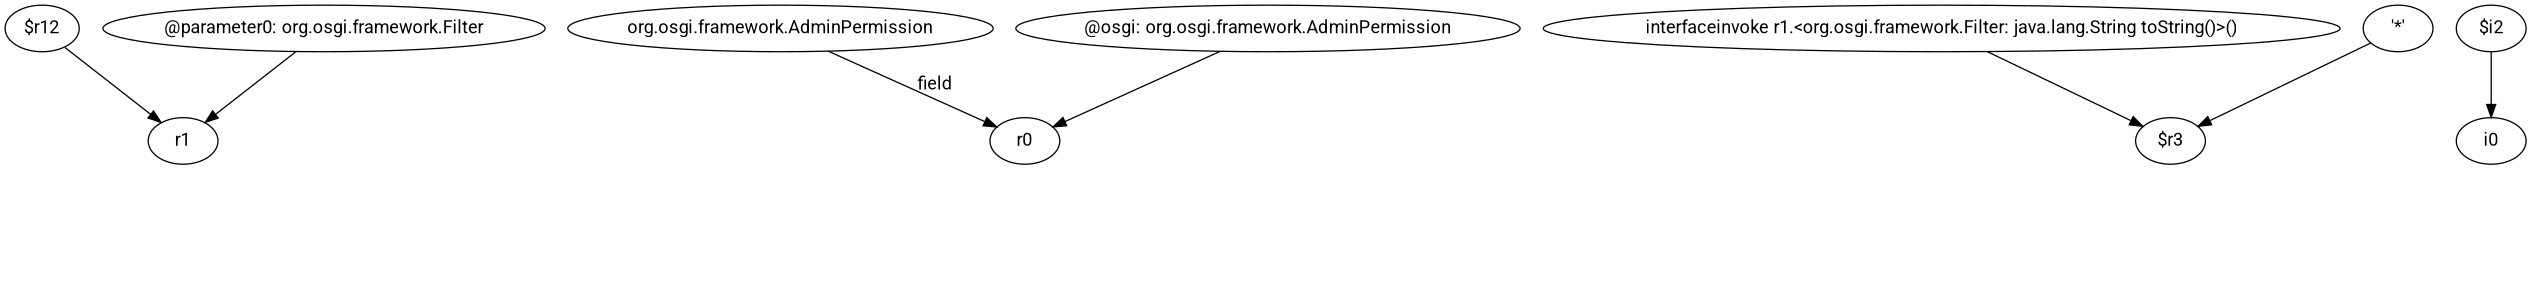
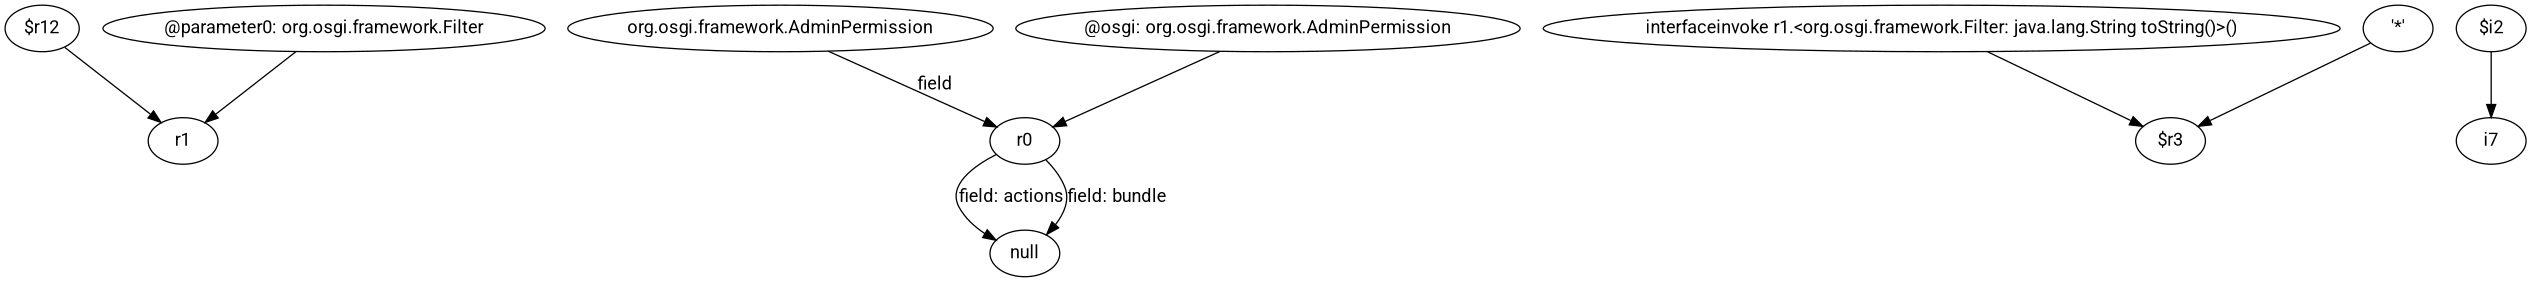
(2491, 141) -> (2491, 141)
none -> (1025, 253)
